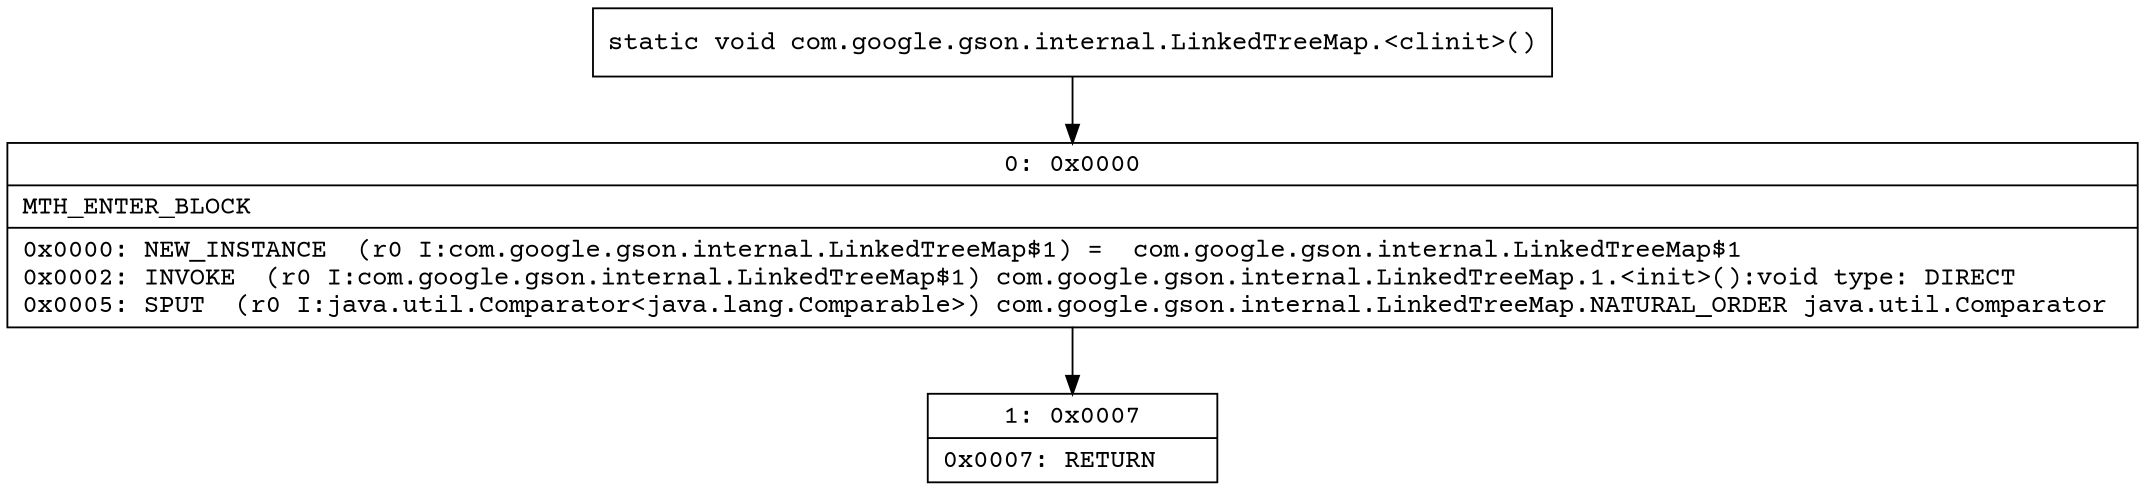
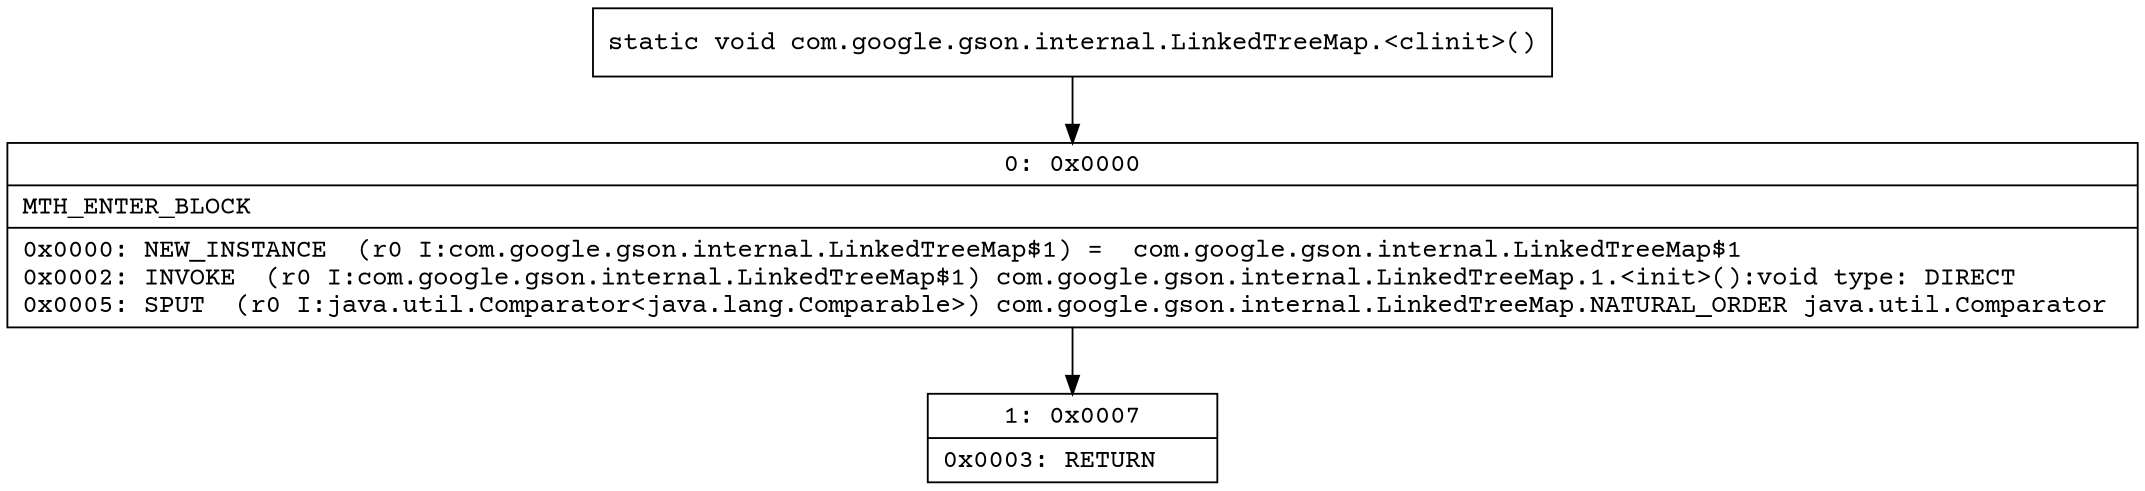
(1073, 459) -> (1073, 459)
